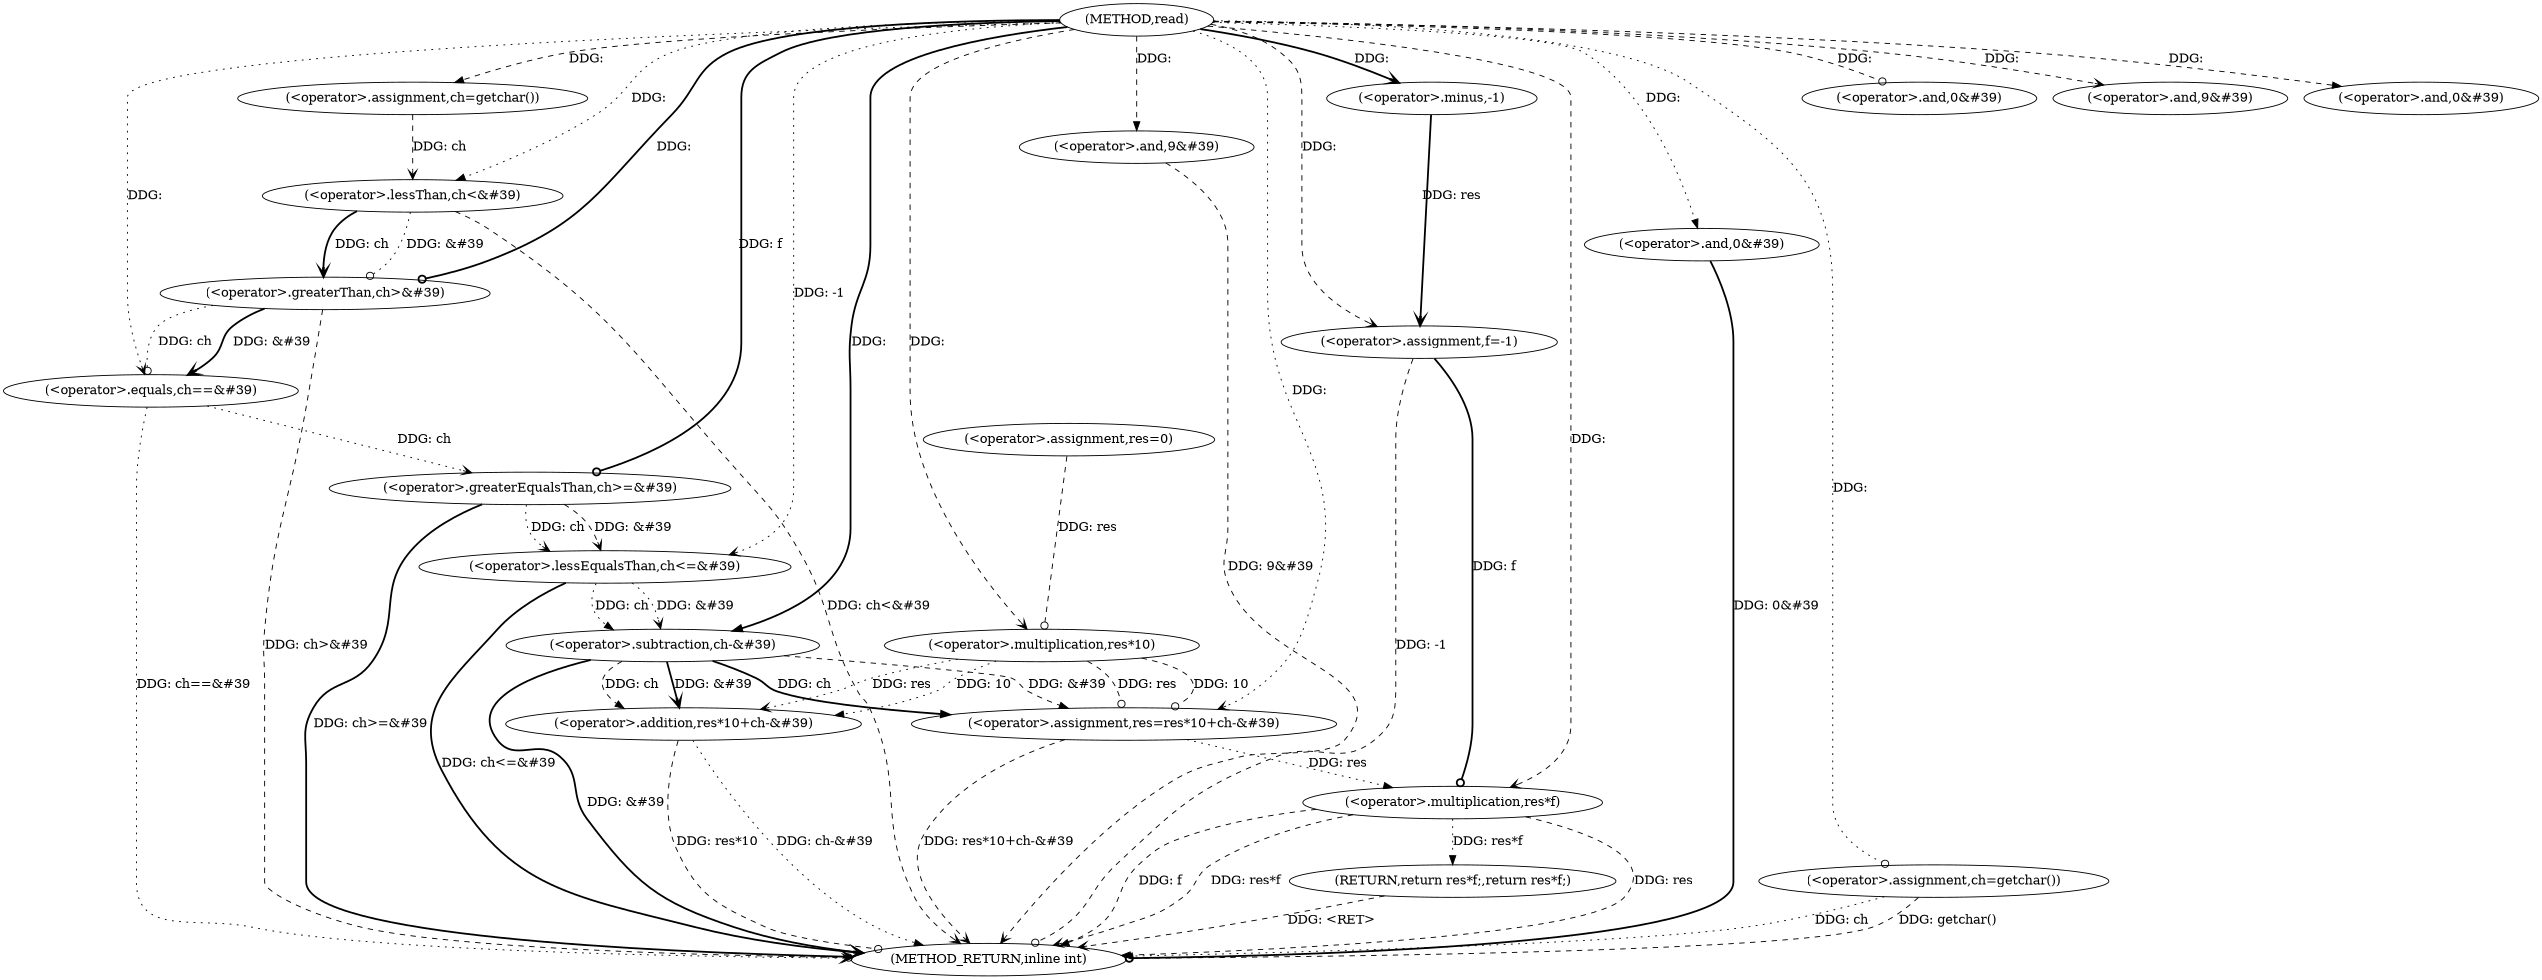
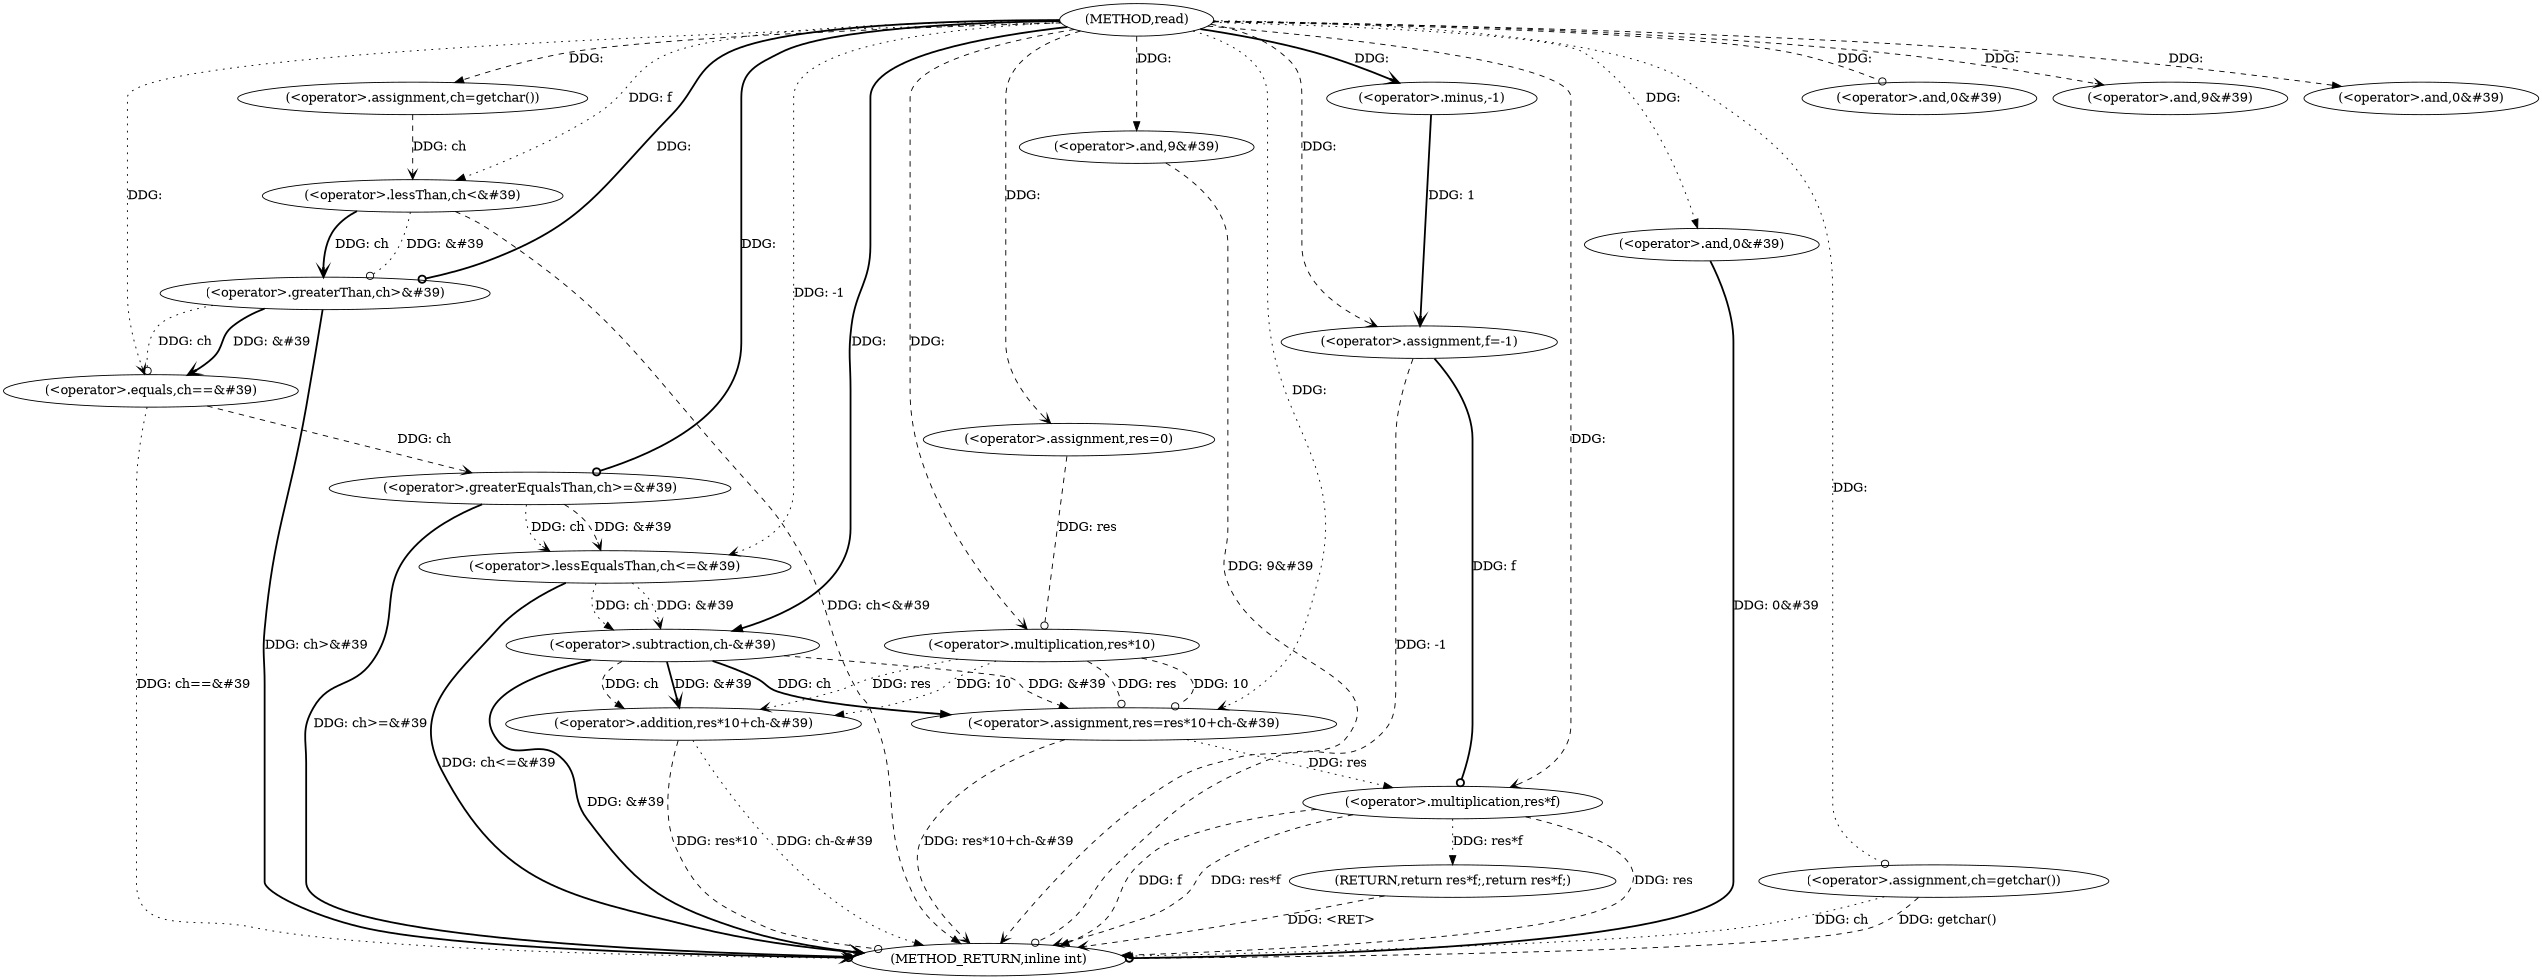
(651, 98) -> (651, 98)
(1452, 196) -> (1452, 196)
none -> (1006, 209)
(761, 245) -> (761, 245)
(335, 438) -> (335, 438)
(769, 507) -> (769, 507)
(269, 889) -> (269, 889)
